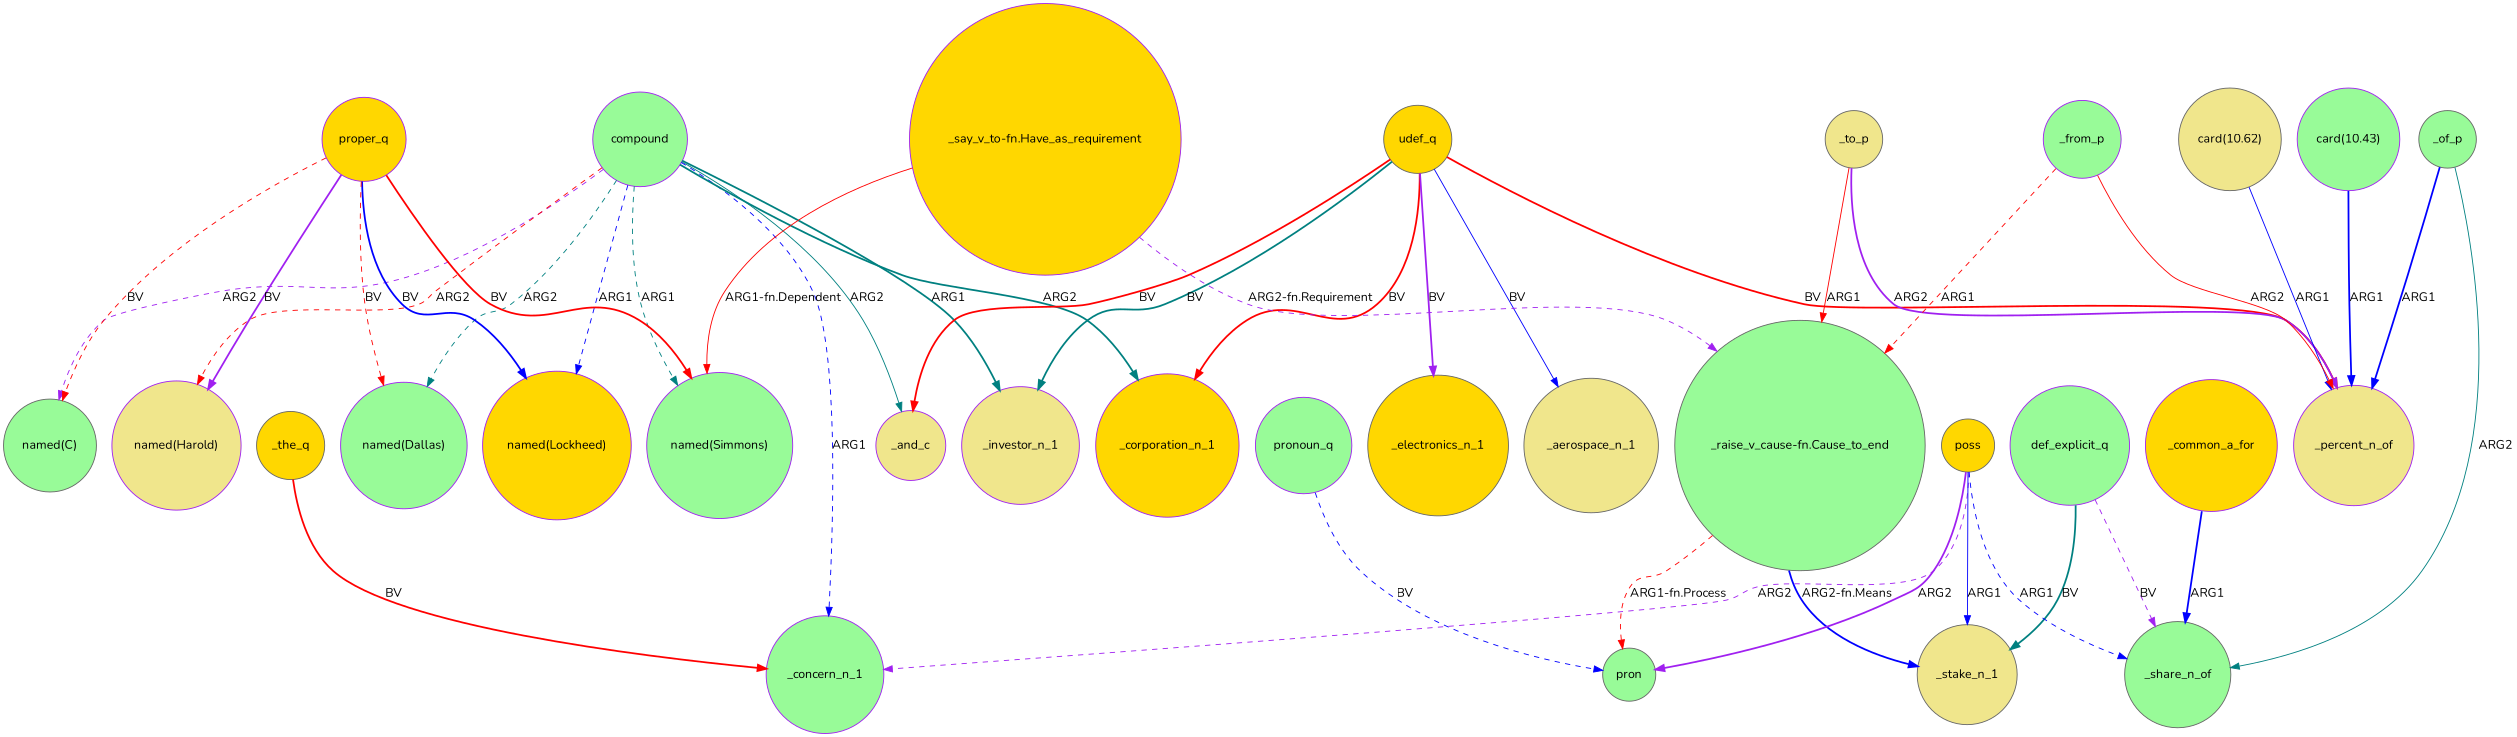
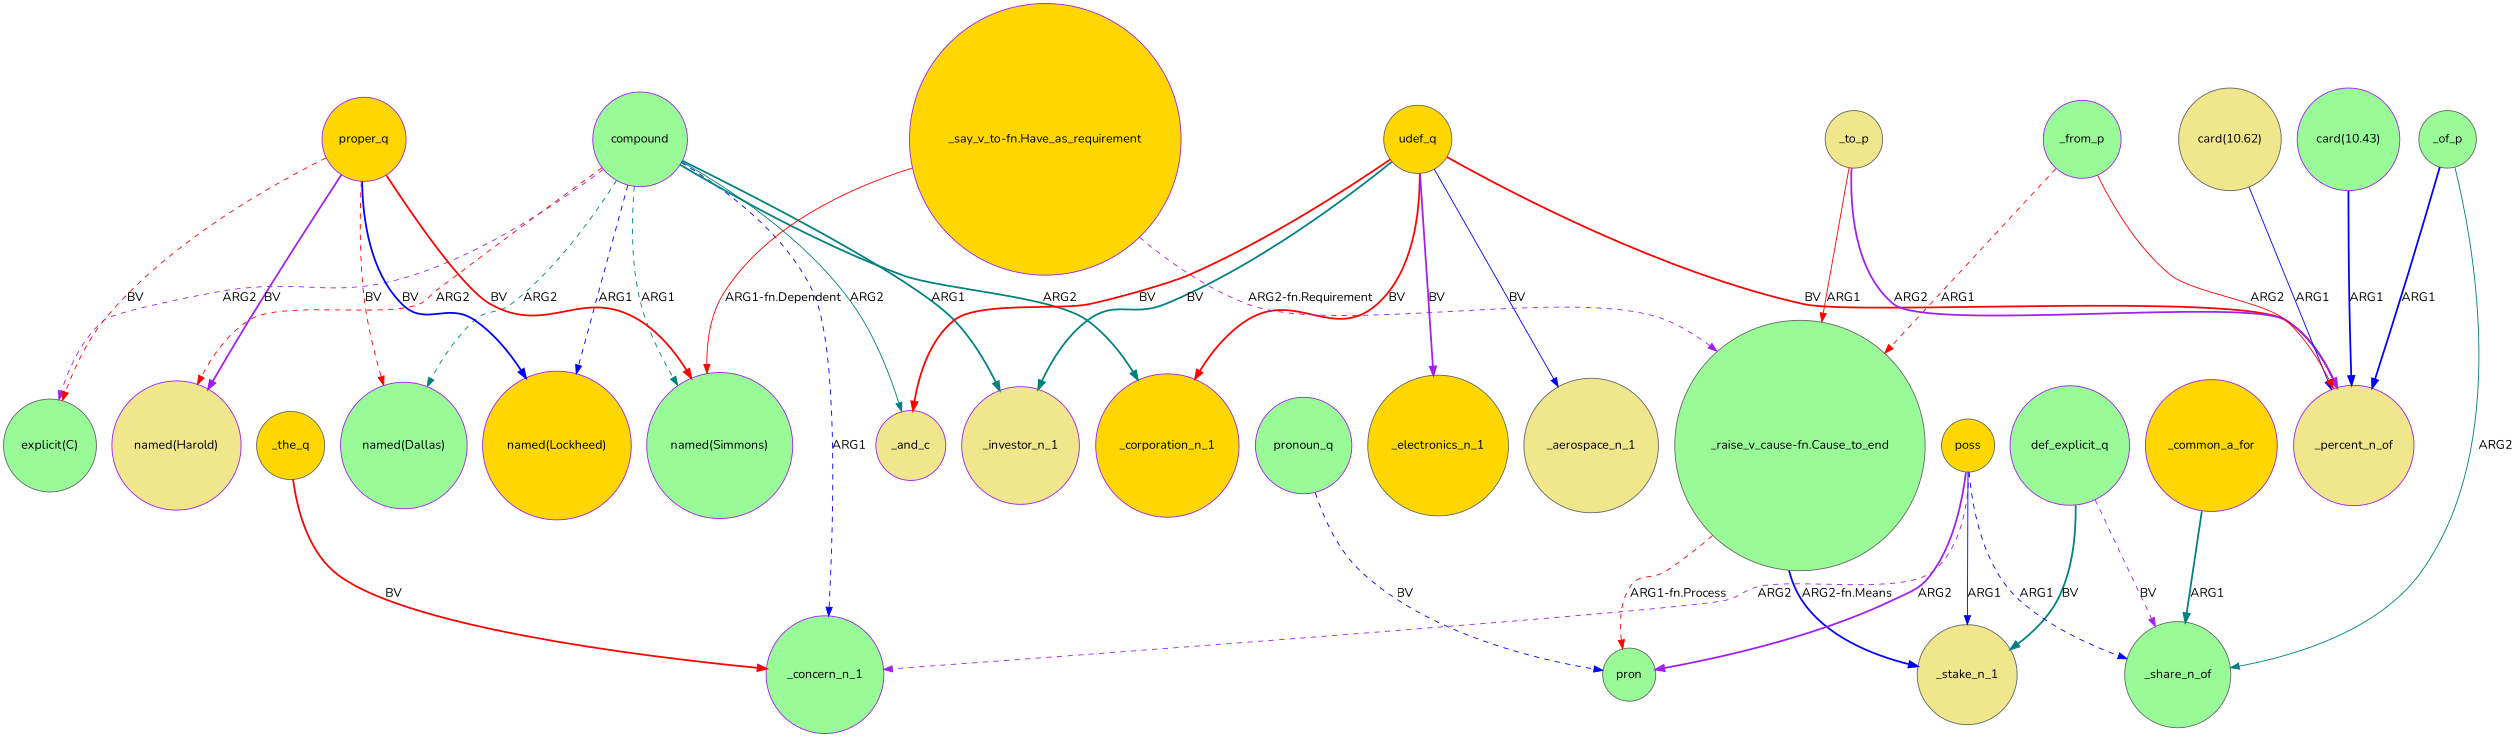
(50, 446) -> (50, 446)
(2194, 562) -> (2194, 562)
